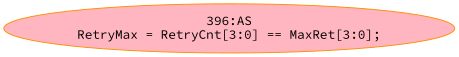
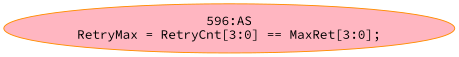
(229, 28) -> (229, 28)
